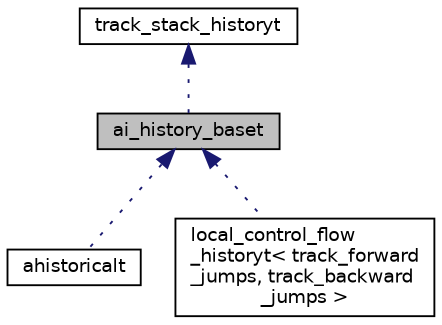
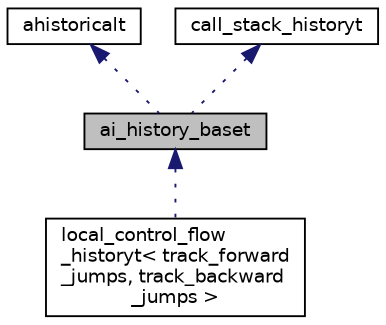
(189, 26) -> (277, 26)
(125, 207) -> (132, 86)
